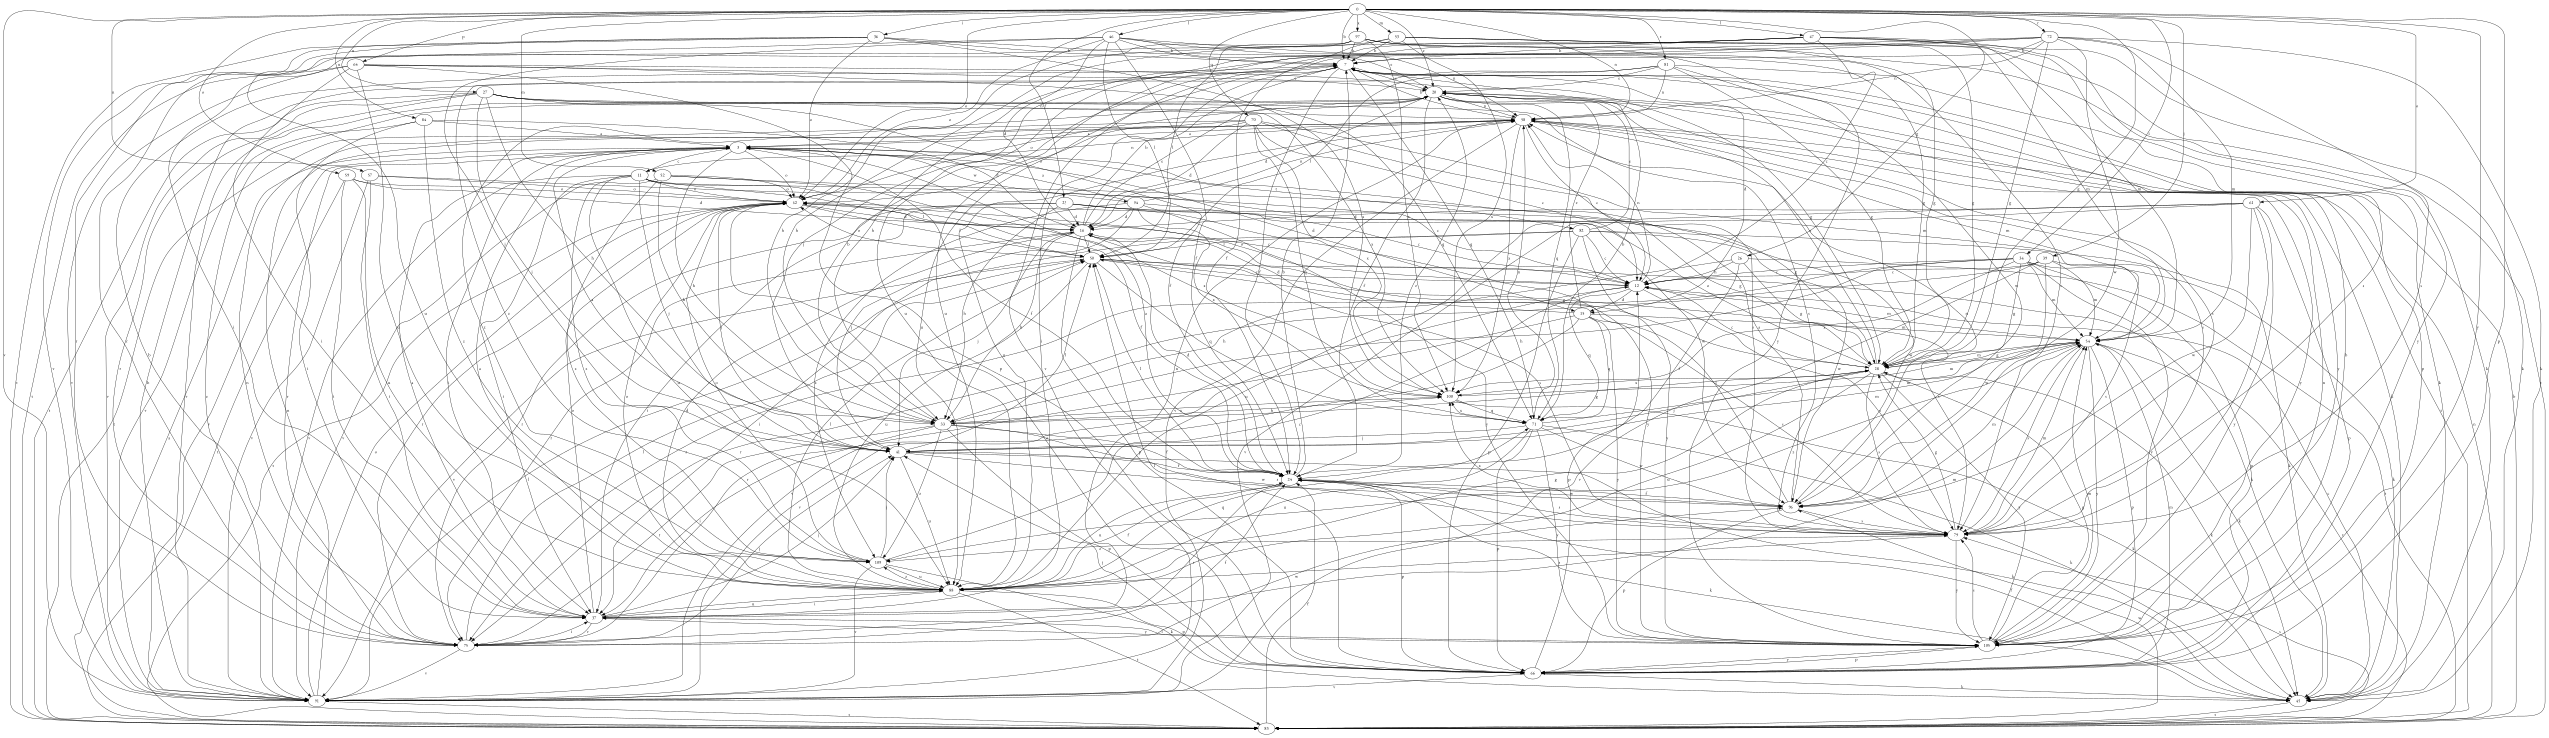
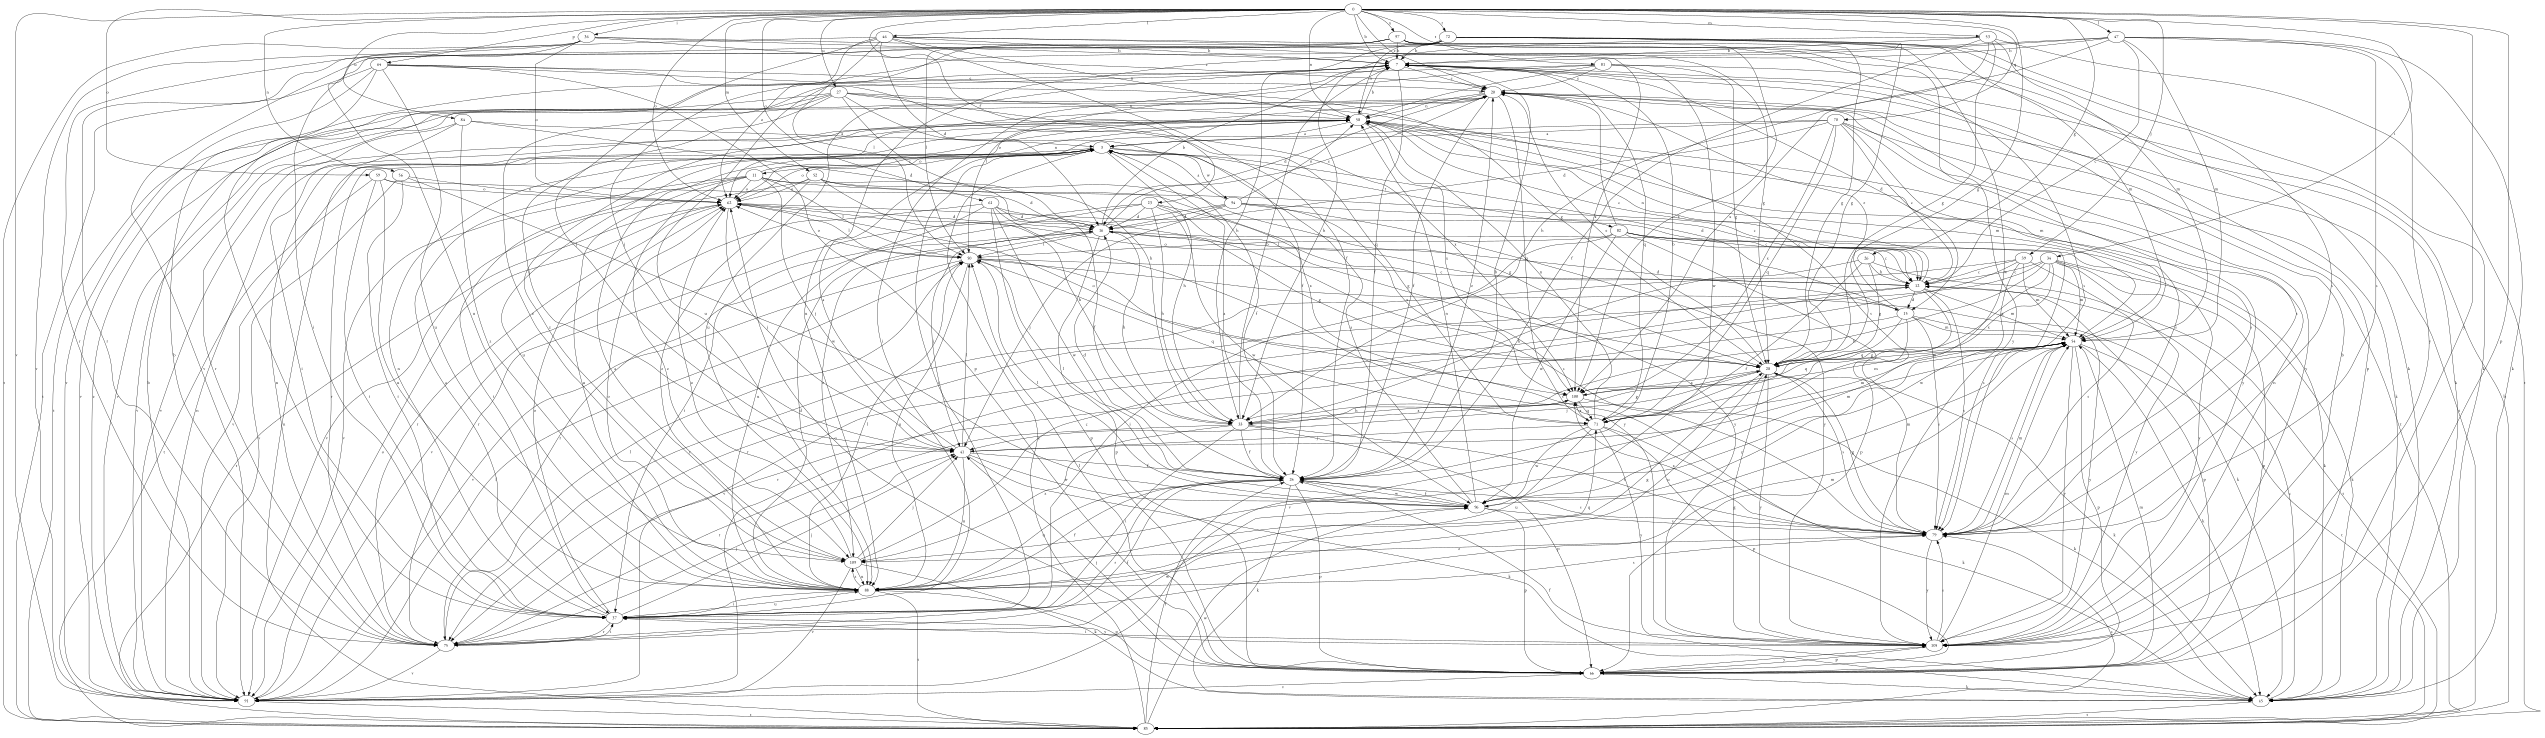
(370, 175) -> (401, 175)
(1759, 341) -> none
